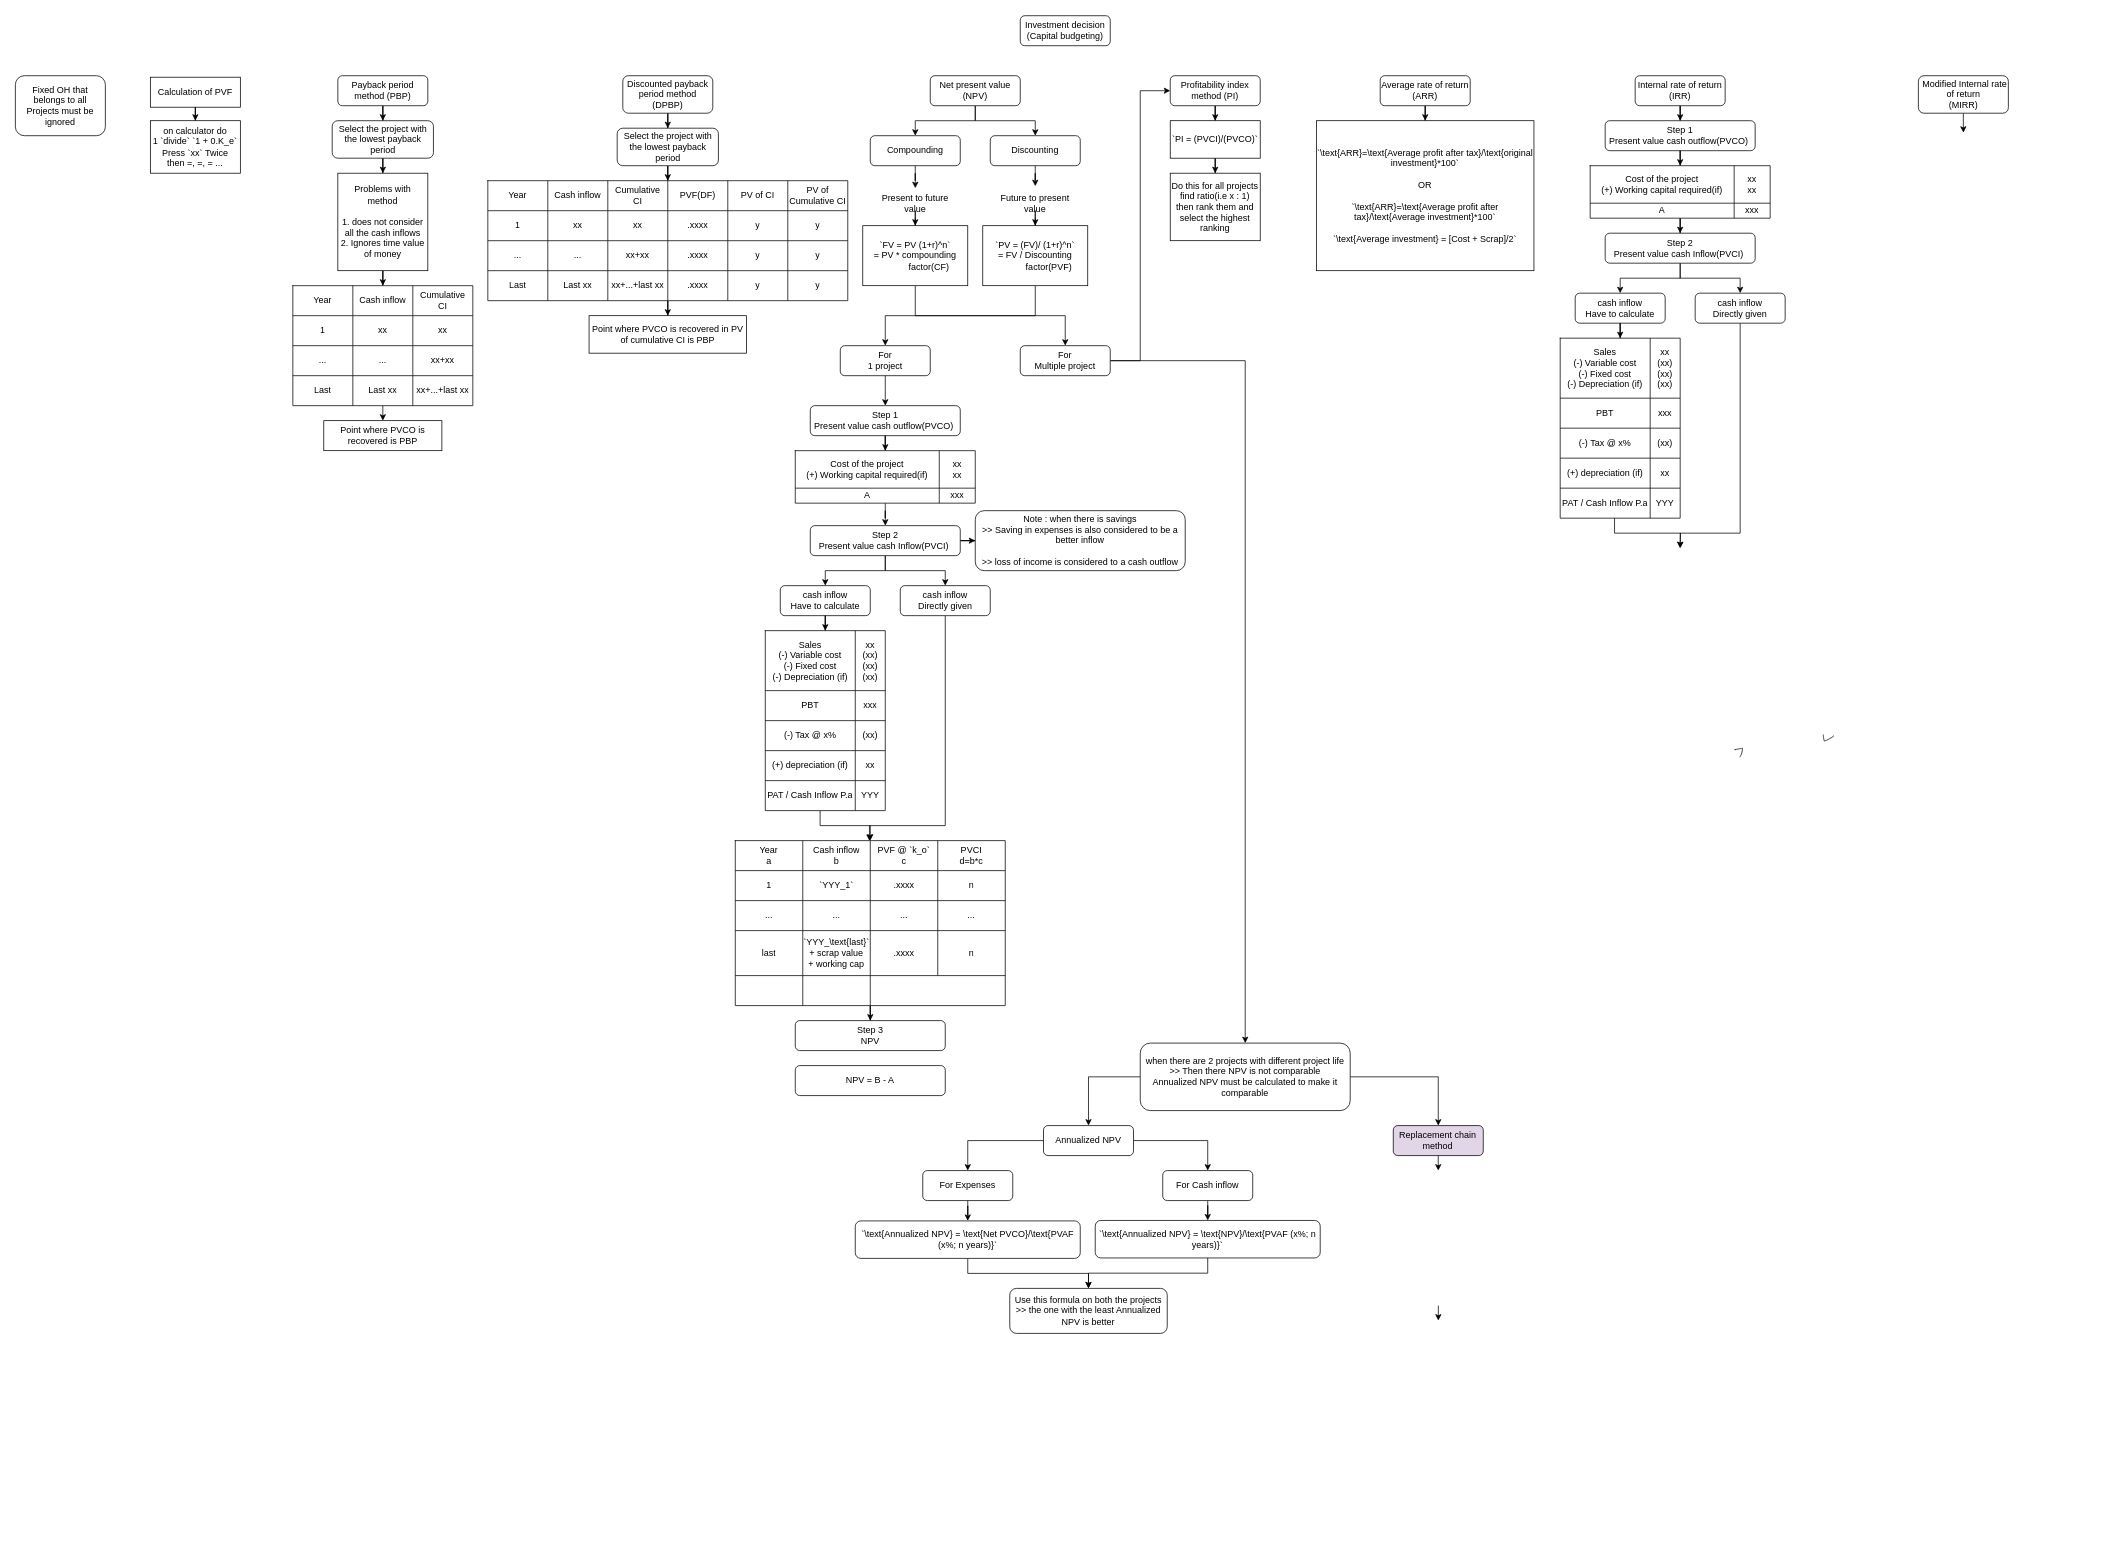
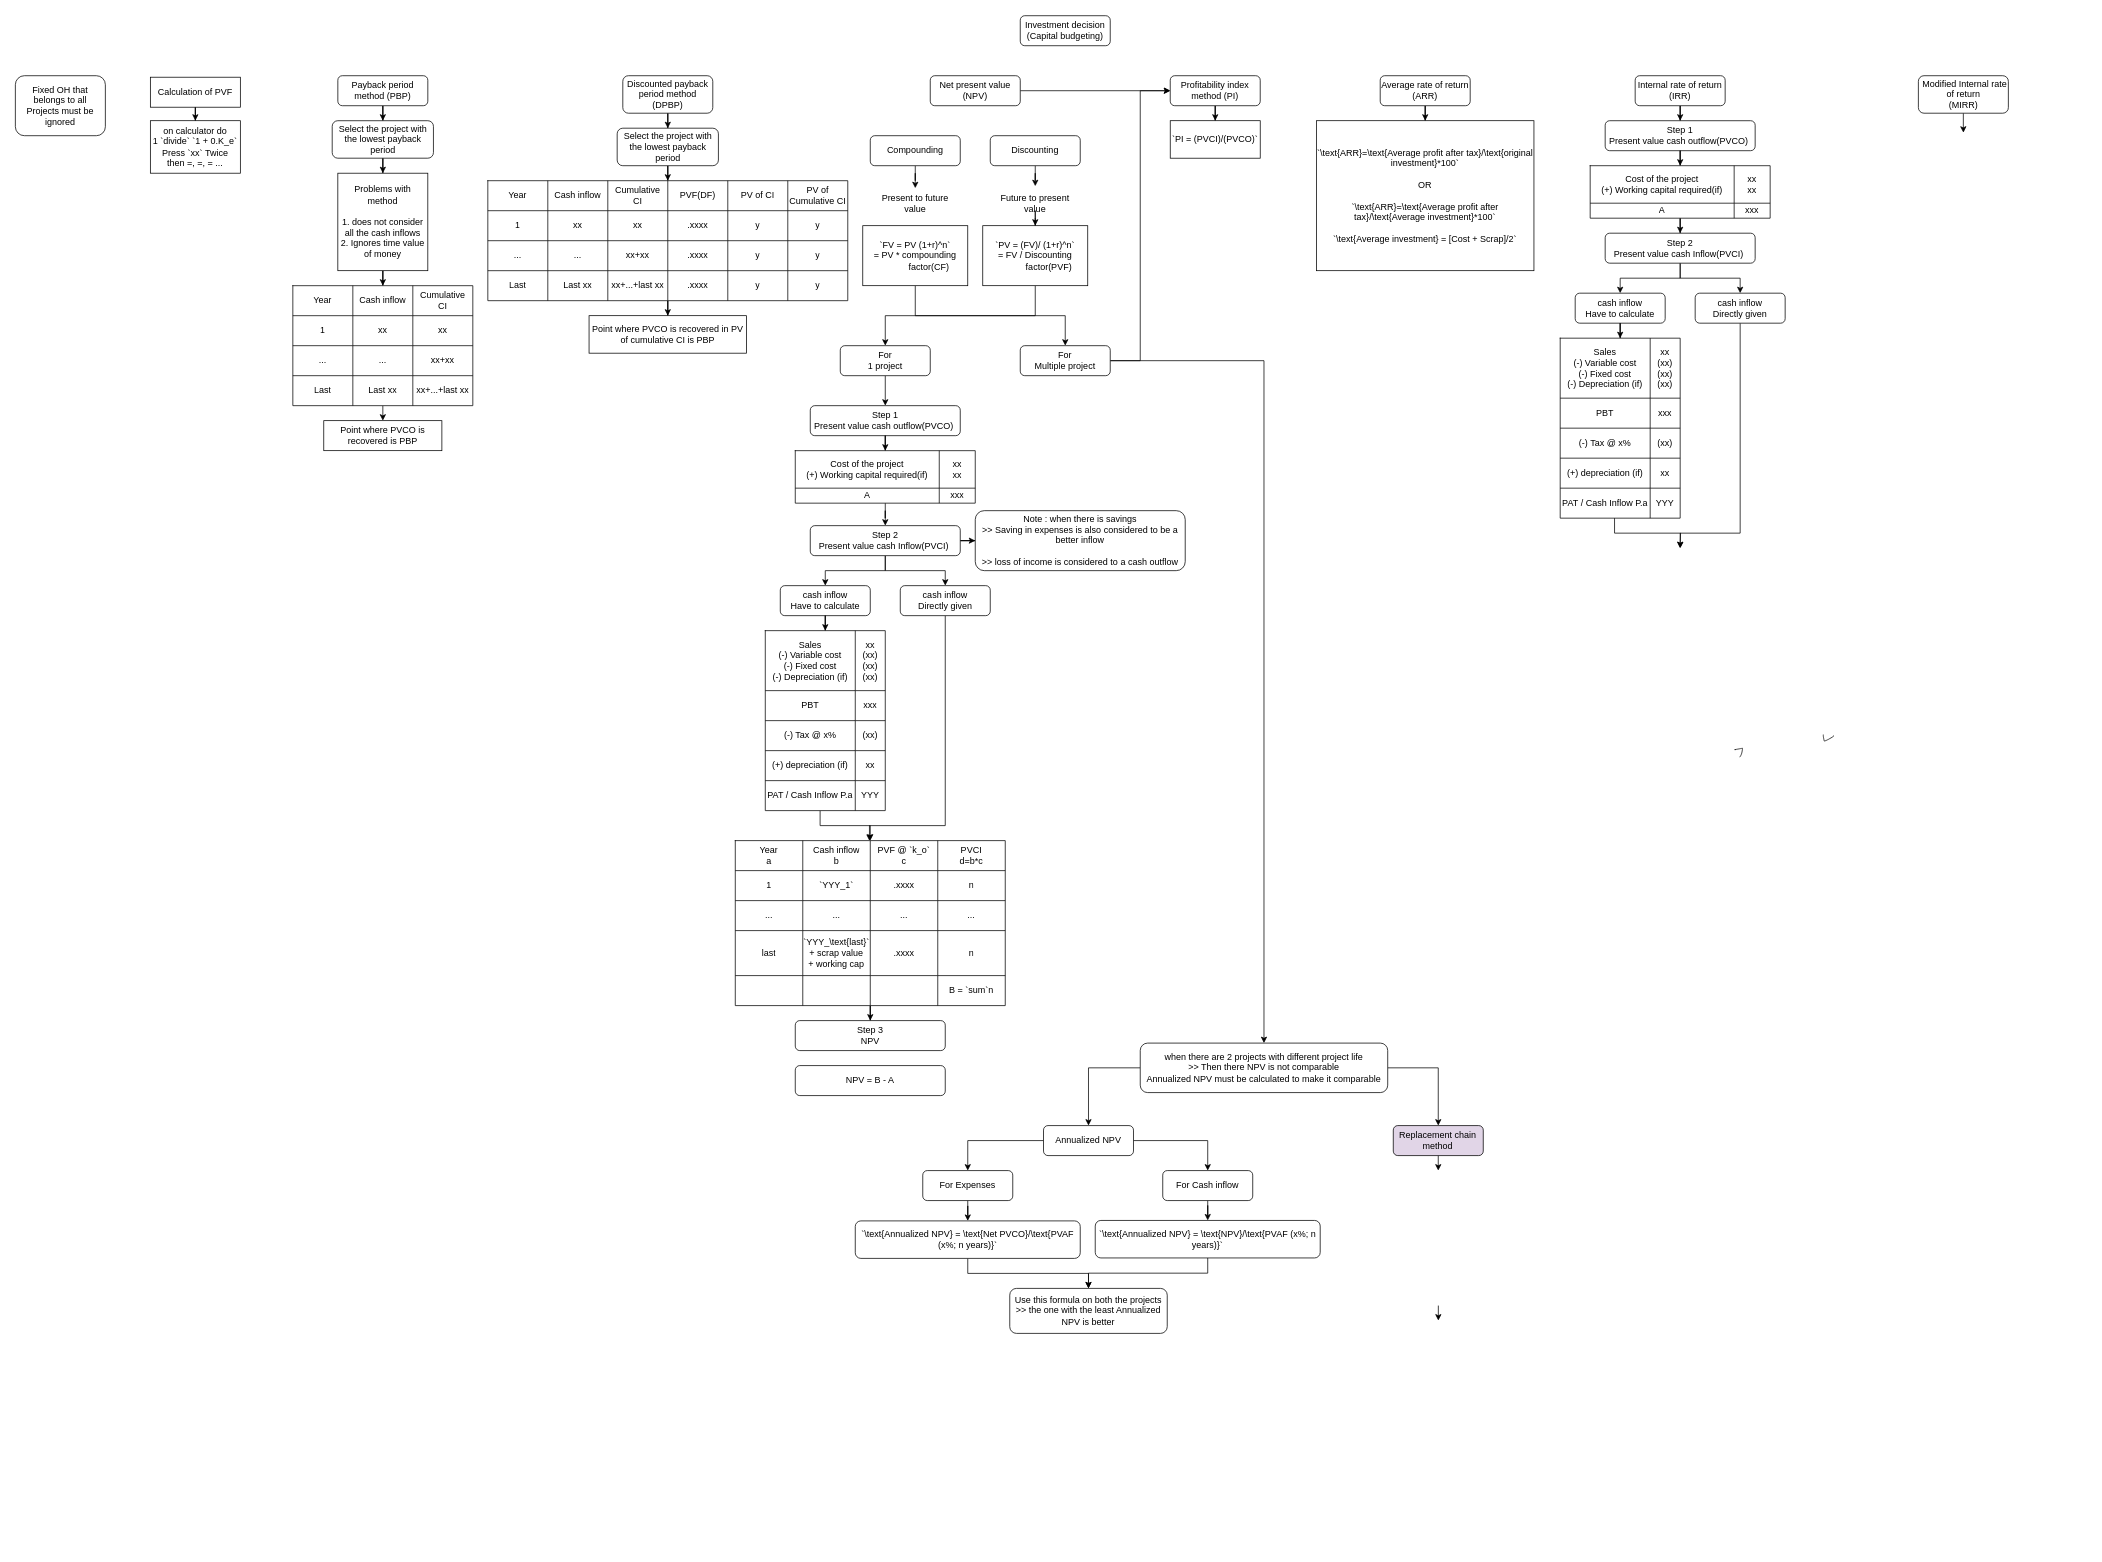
(939, 120) -> none
(1011, 120) -> (1078, 90)
(1215, 168) -> none
(1215, 207) -> none
(915, 213) -> none
none -> (972, 990)
(1245, 1077) -> (1264, 1068)
